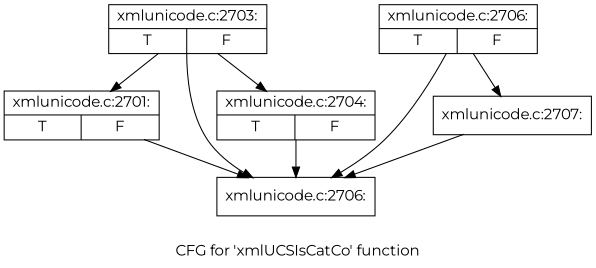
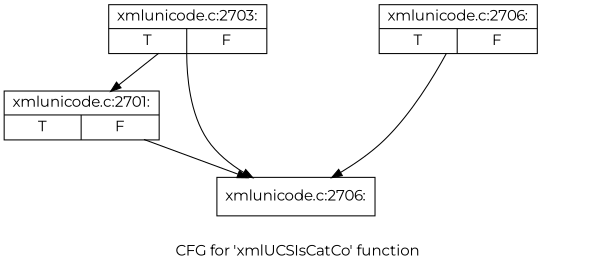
(296, 115) -> none
(512, 115) -> none
